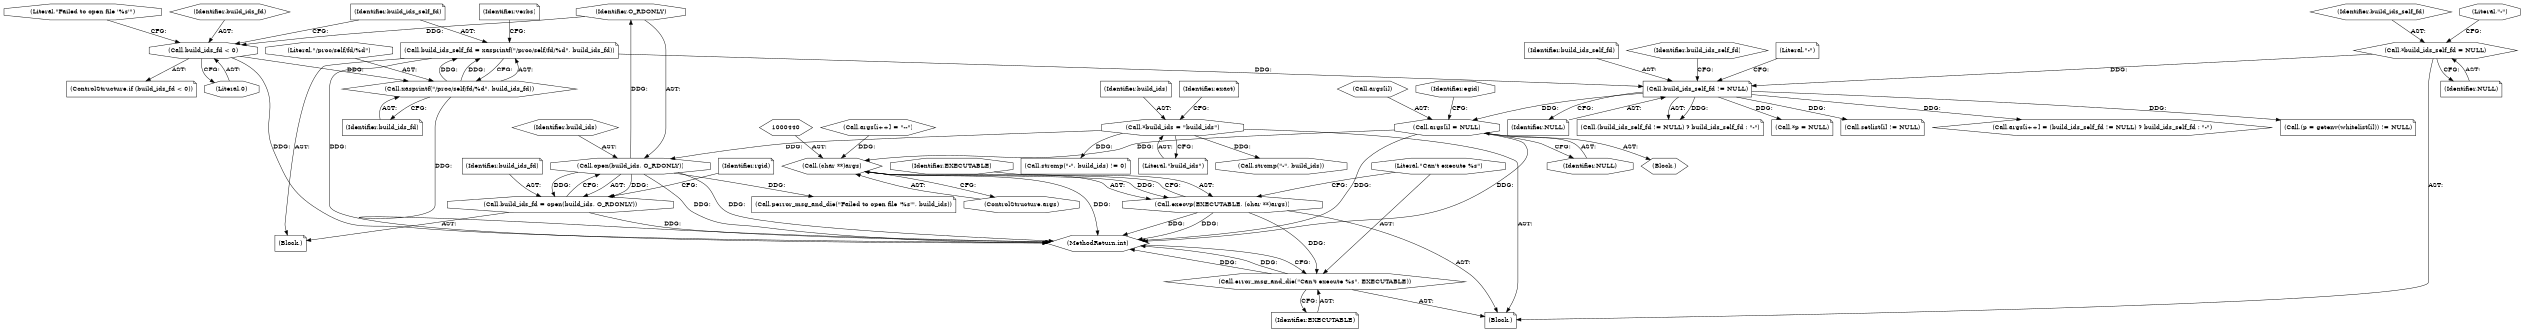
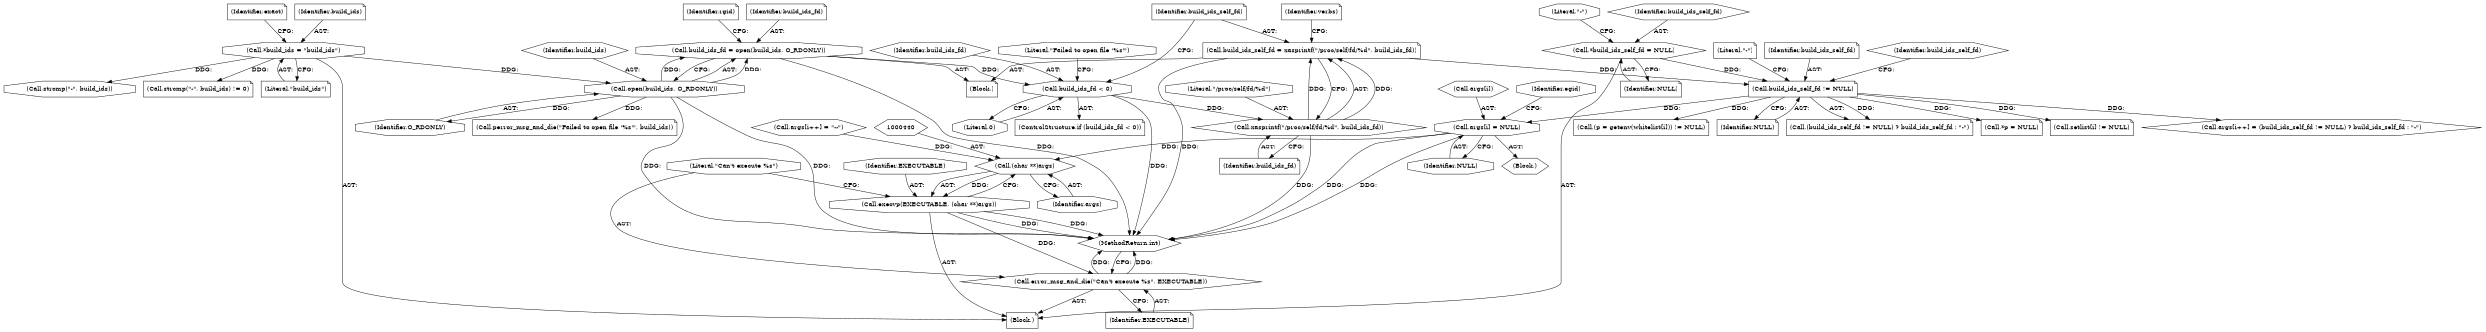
(415, 29) -> (948, 65)
(1027, 180) -> none
(1022, 205) -> (1077, 205)
